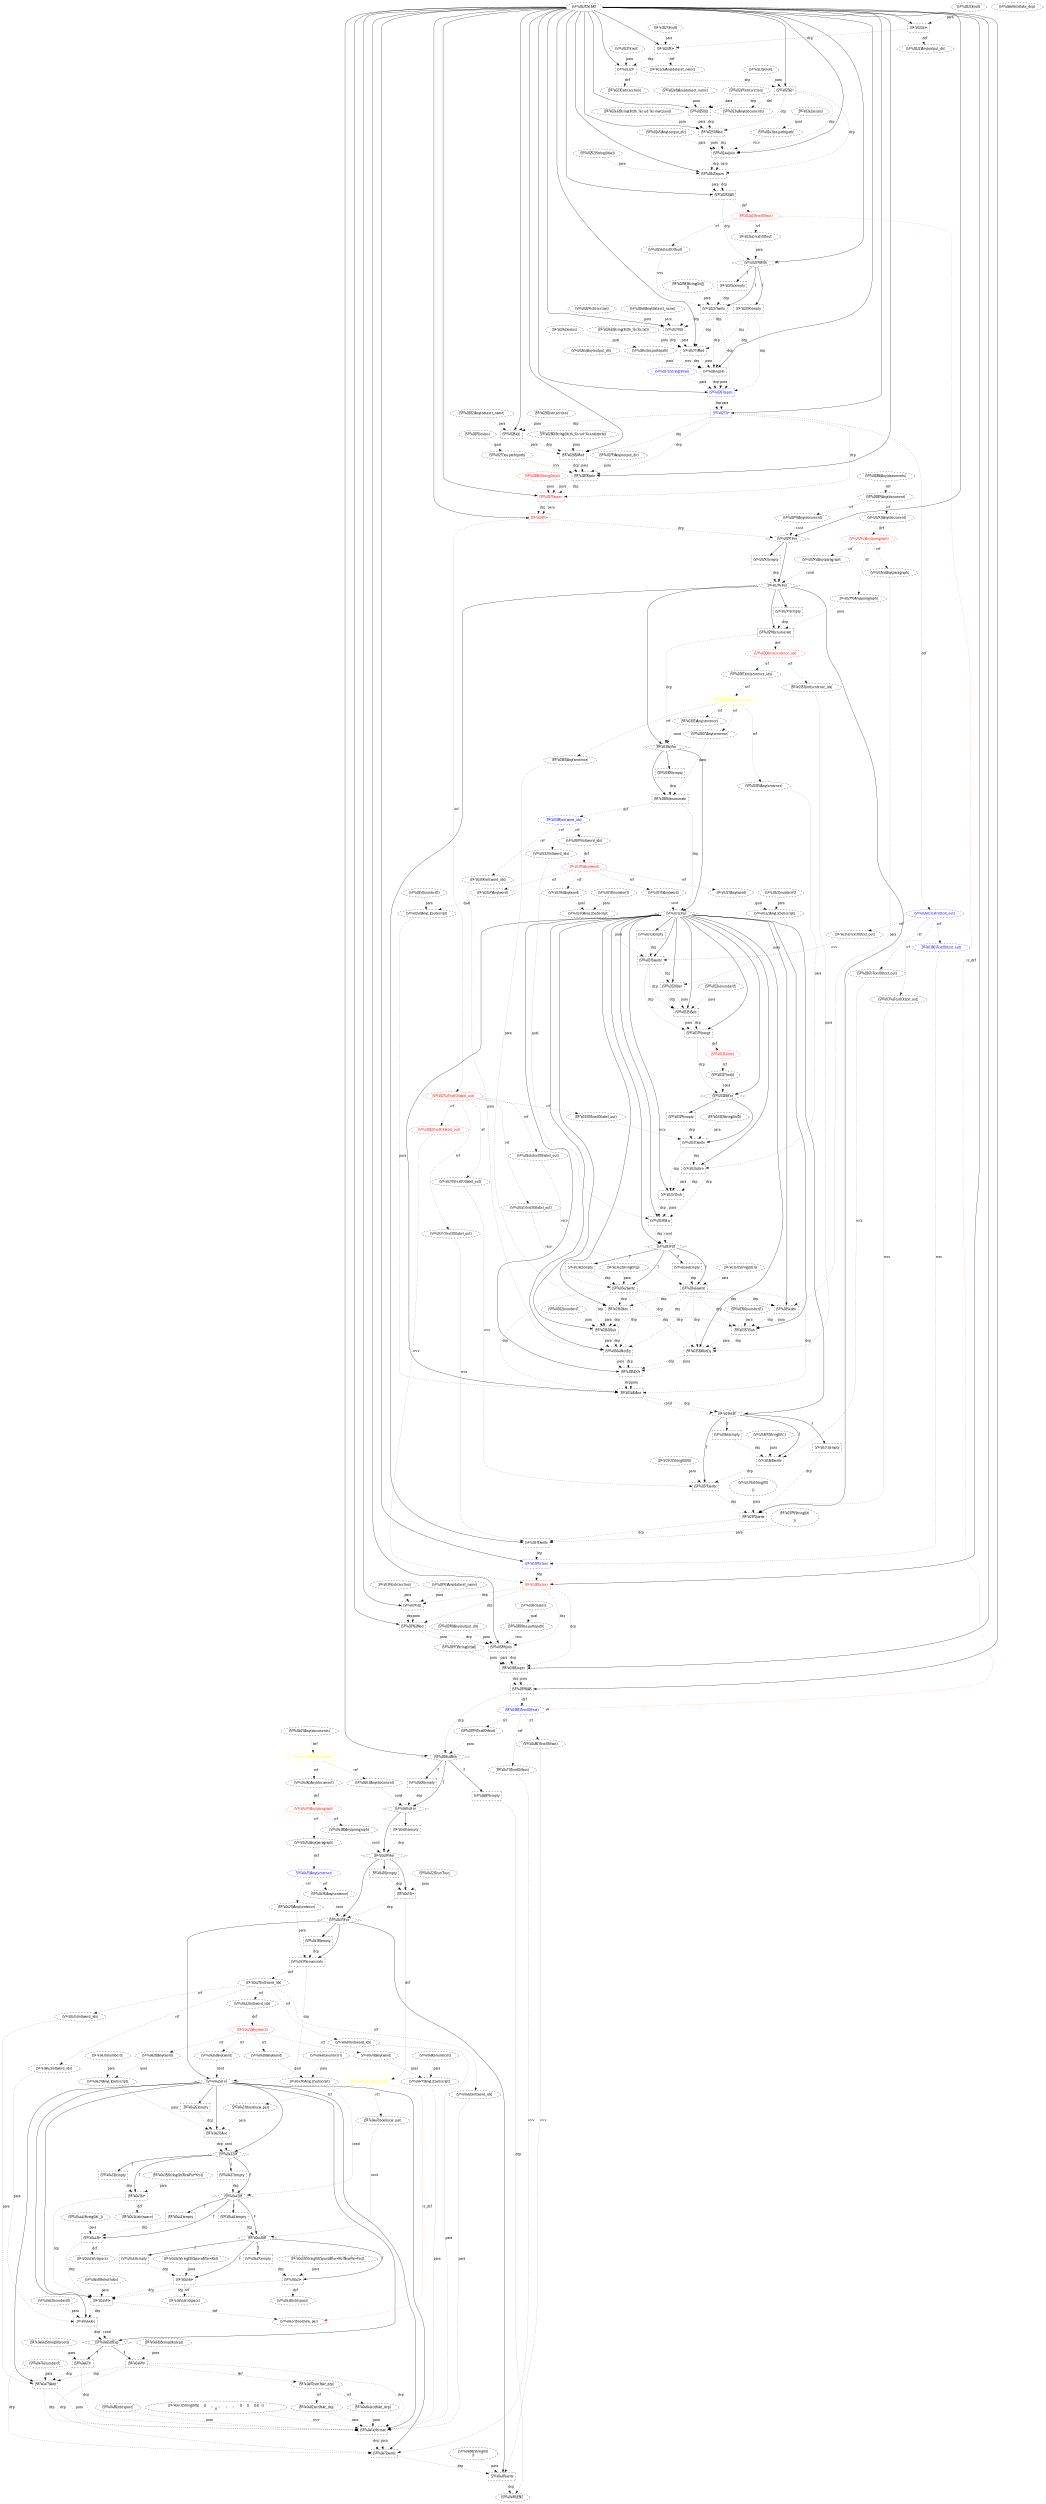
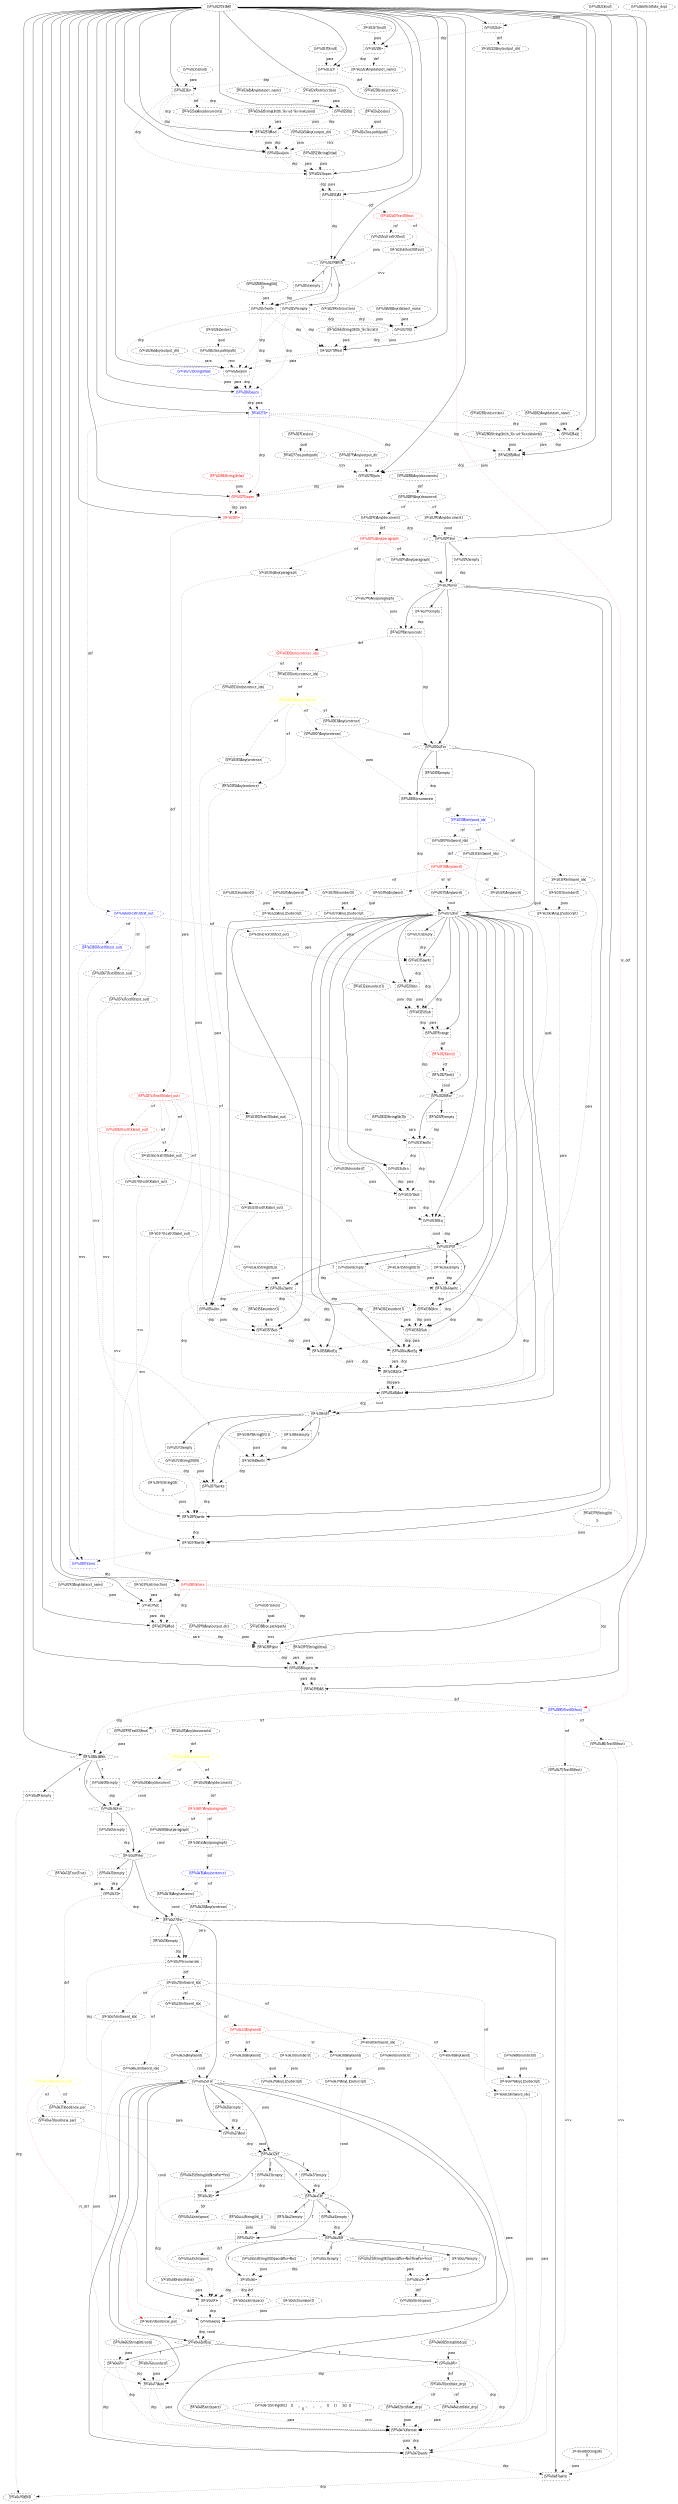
none -> (350, 1169)
